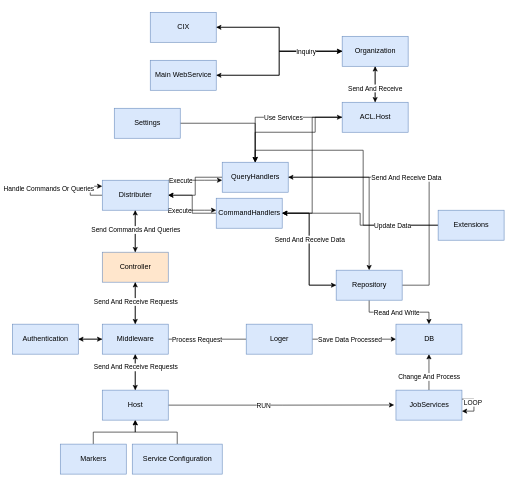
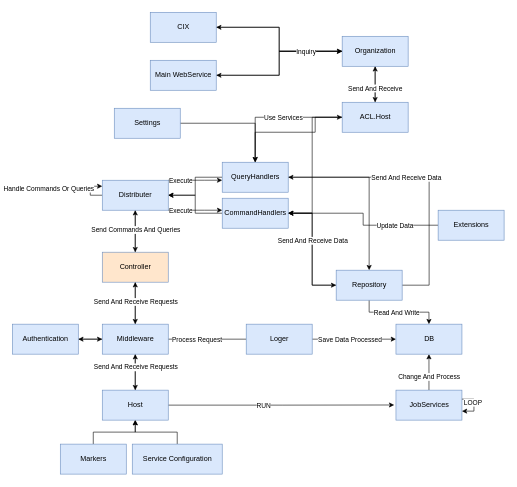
(341, 150) -> none
(249, 213) -> (255, 213)
